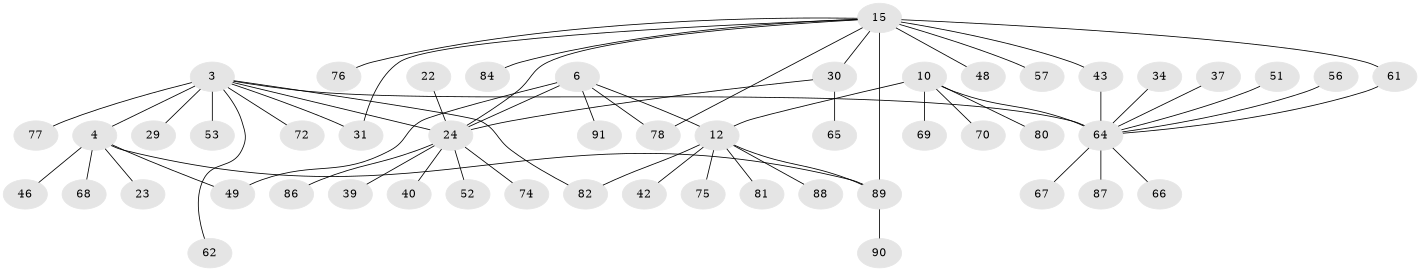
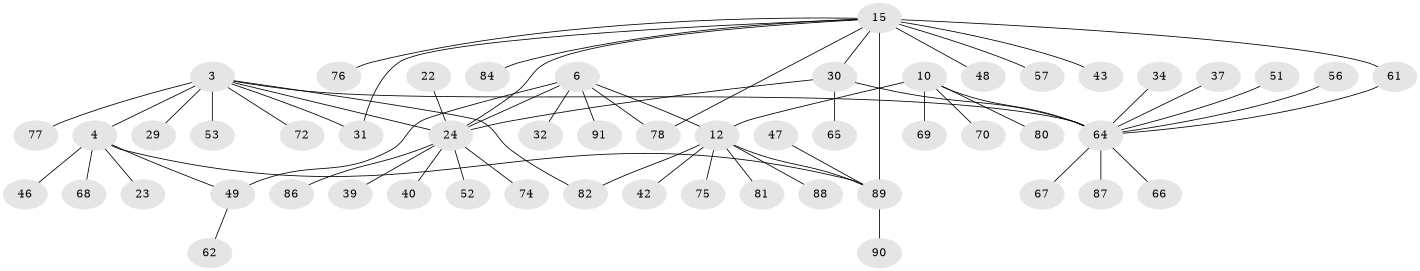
(1101, 106) -> (935, 98)
none -> (541, 136)
none -> (776, 136)
(225, 164) -> (221, 224)
